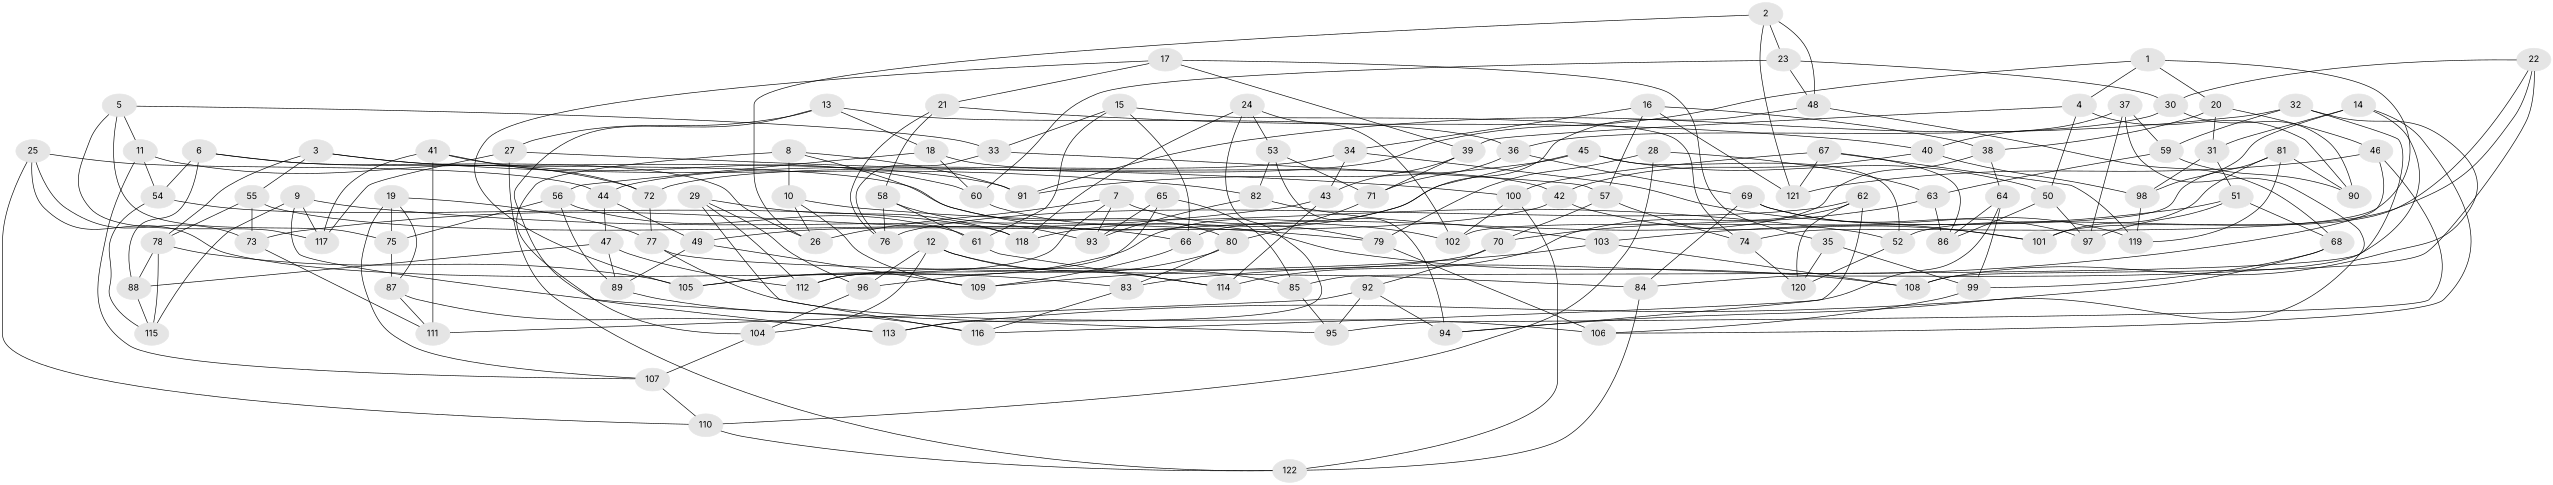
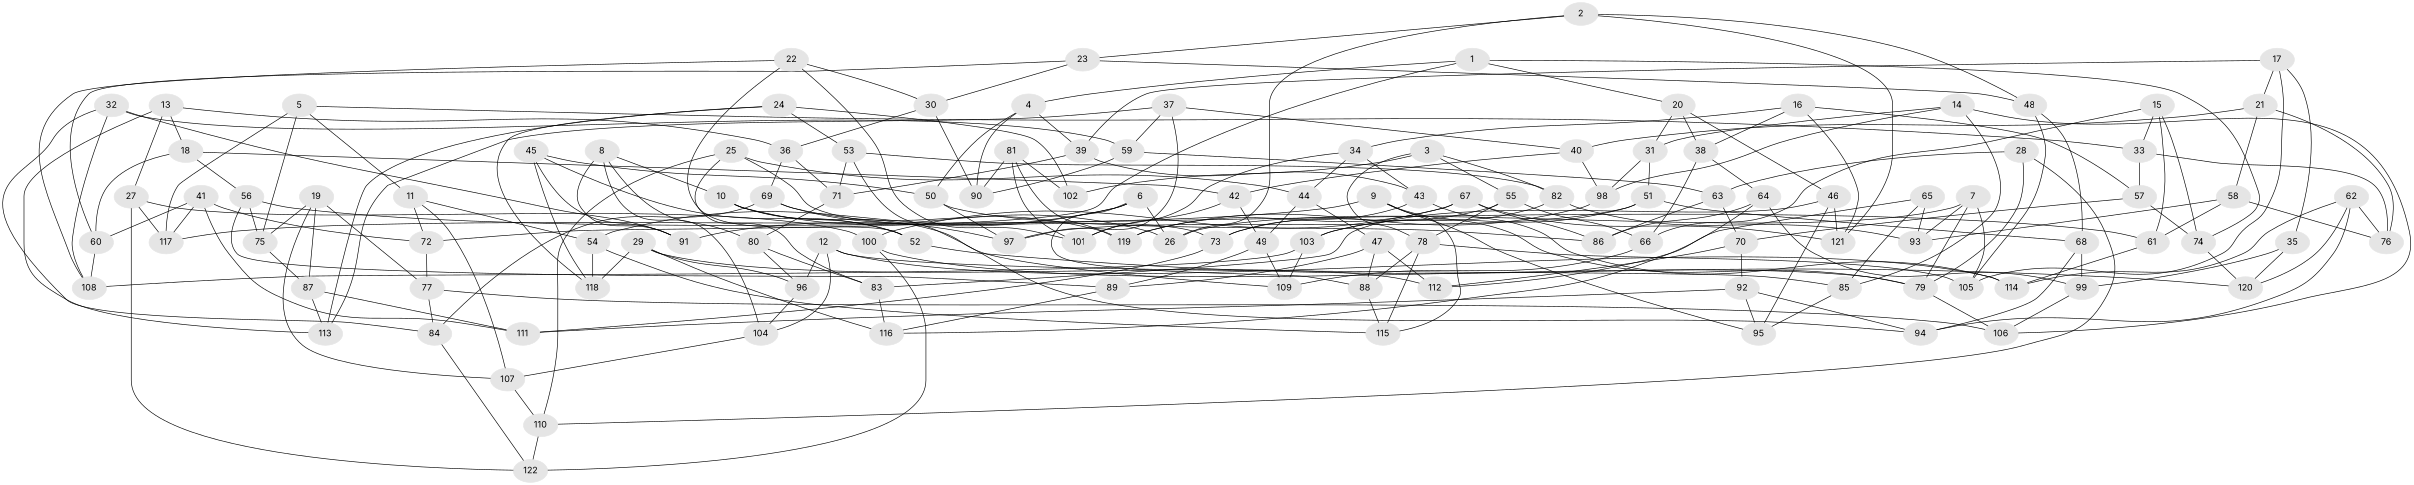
(1481, 221) -> (1393, 275)
